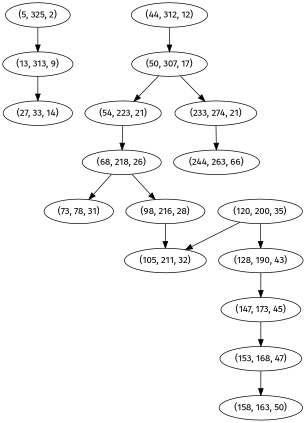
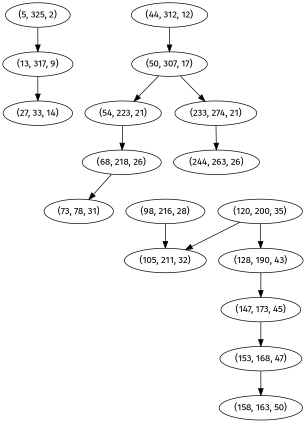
(38, 64) -> (38, 64)
(217, 162) -> (217, 162)
(141, 184) -> none
